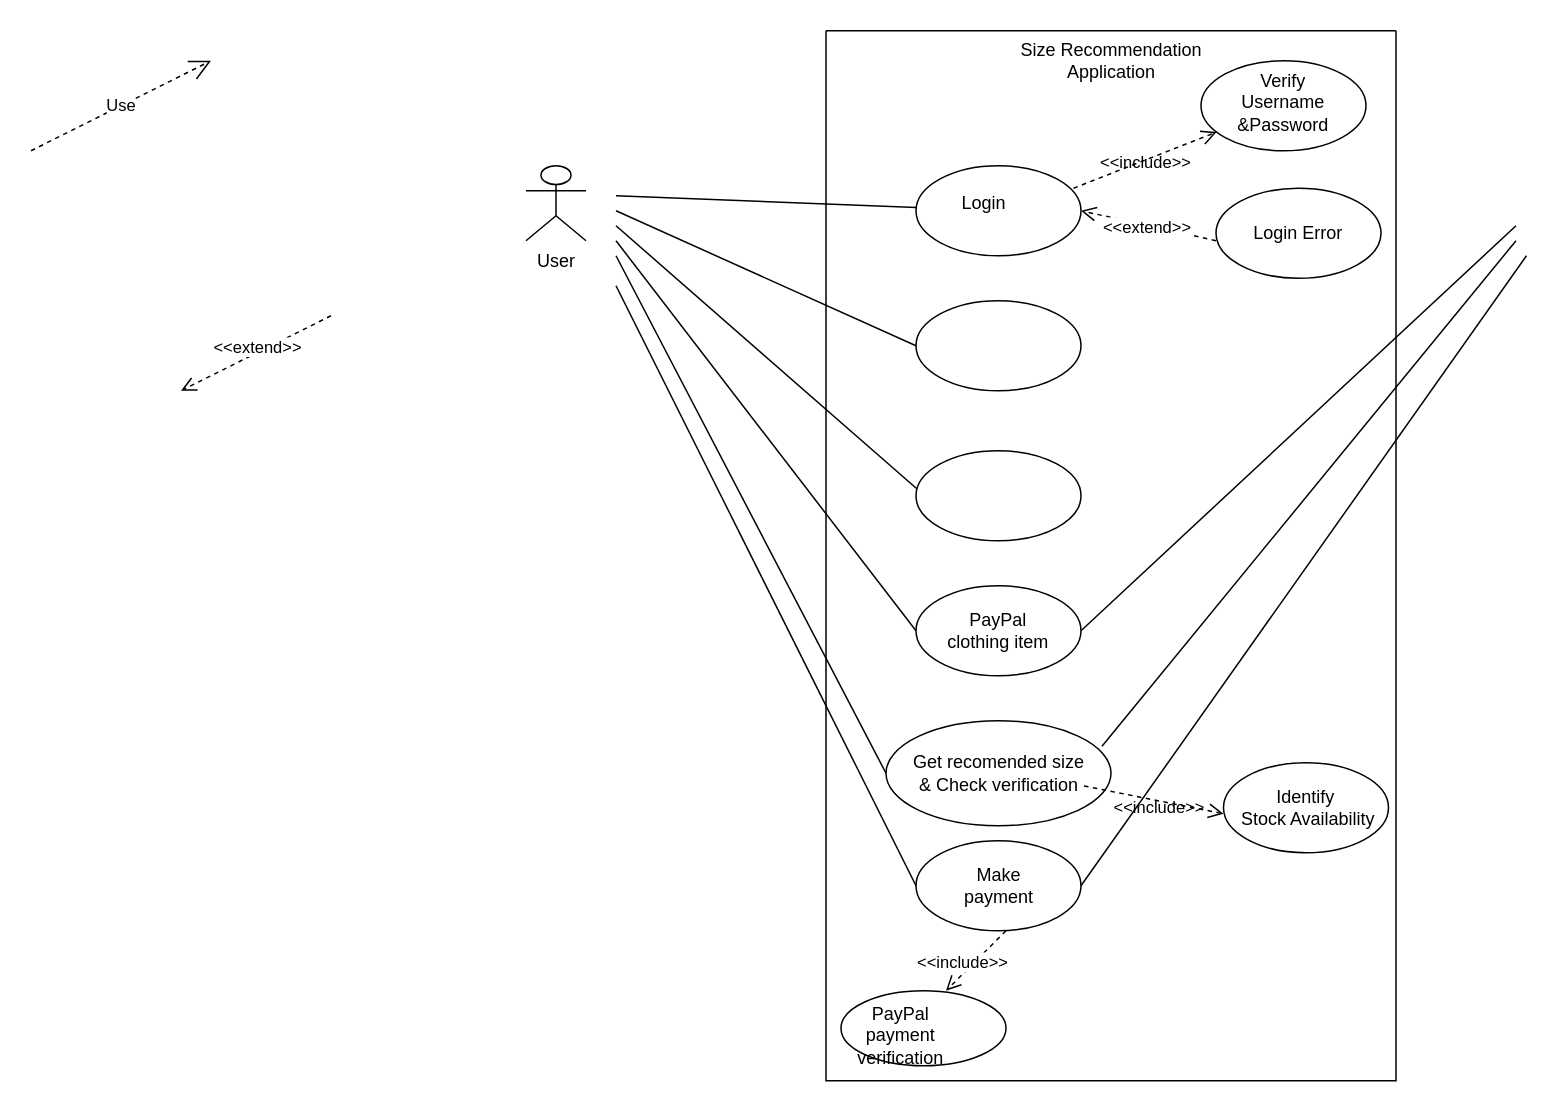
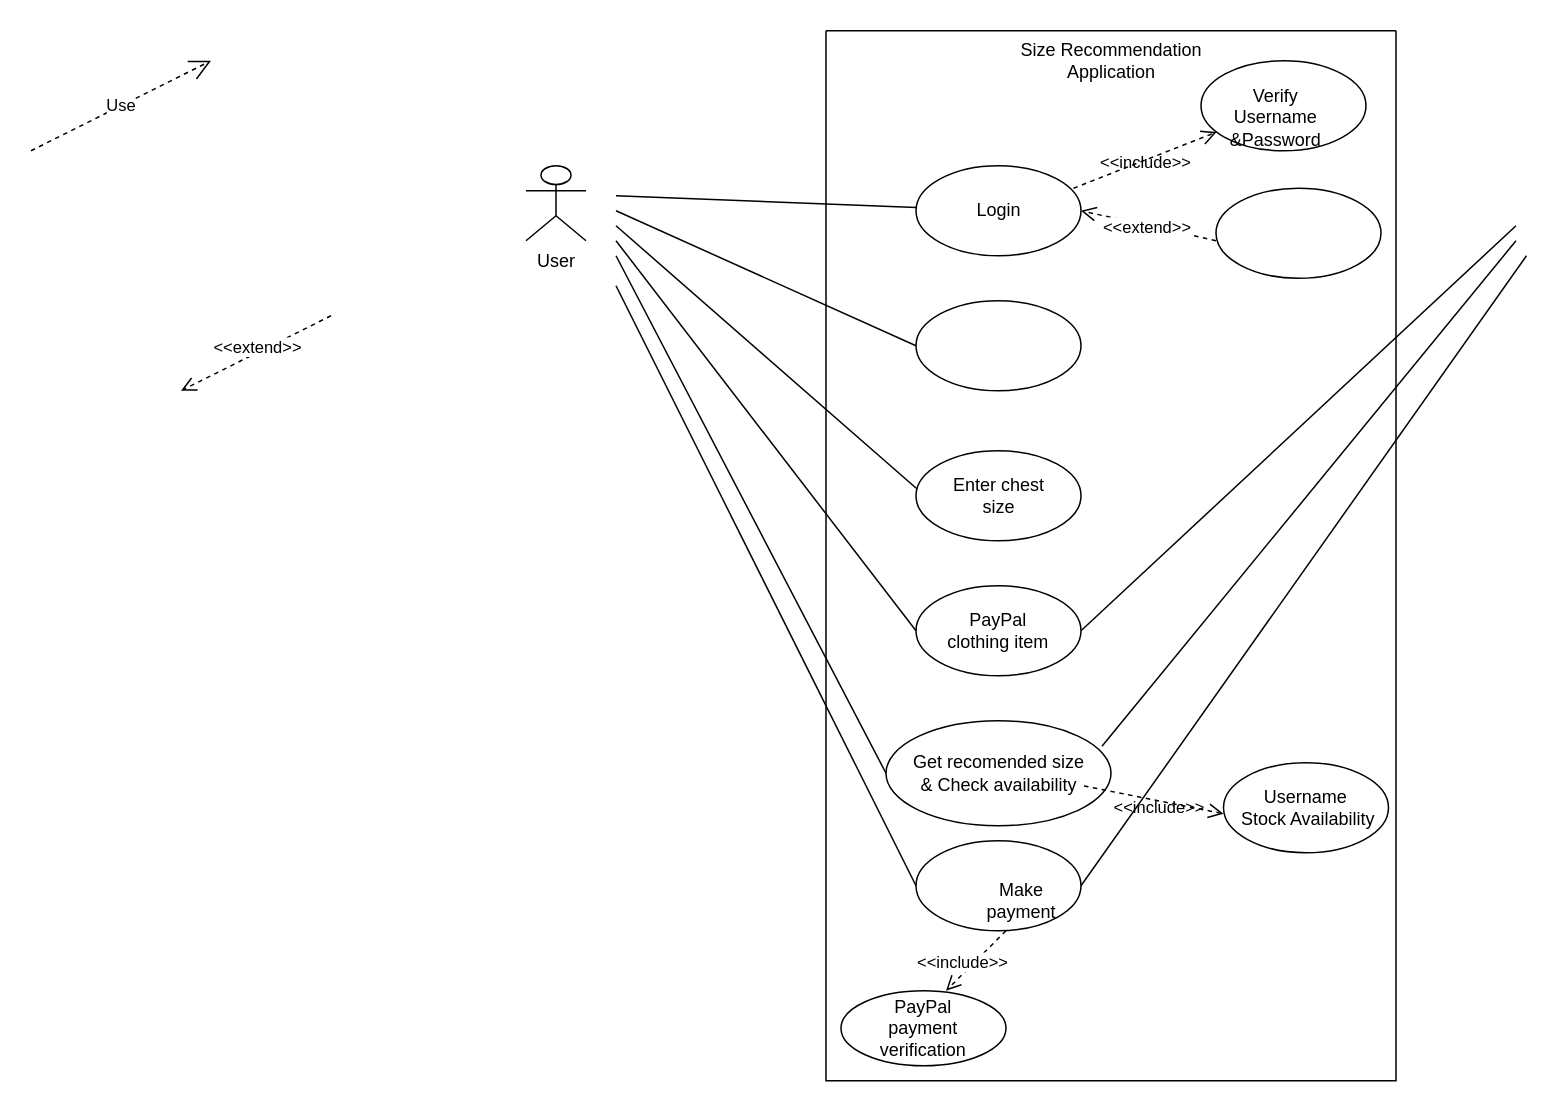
(1283, 102) -> (1276, 117)
(983, 203) -> (998, 211)
(1298, 233) -> none
none -> (998, 496)
(999, 773) -> (999, 773)
(1306, 808) -> (1306, 808)
(998, 886) -> (1021, 901)
(901, 1036) -> (923, 1028)
